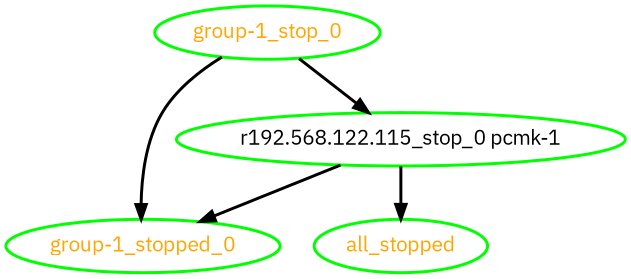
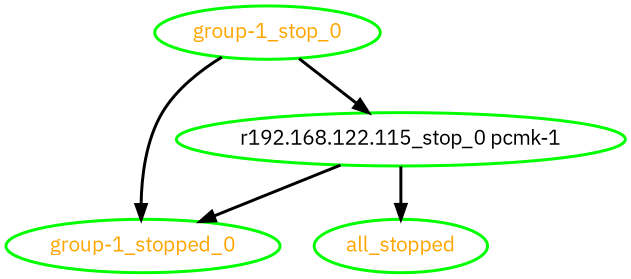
(401, 139) -> (401, 139)
